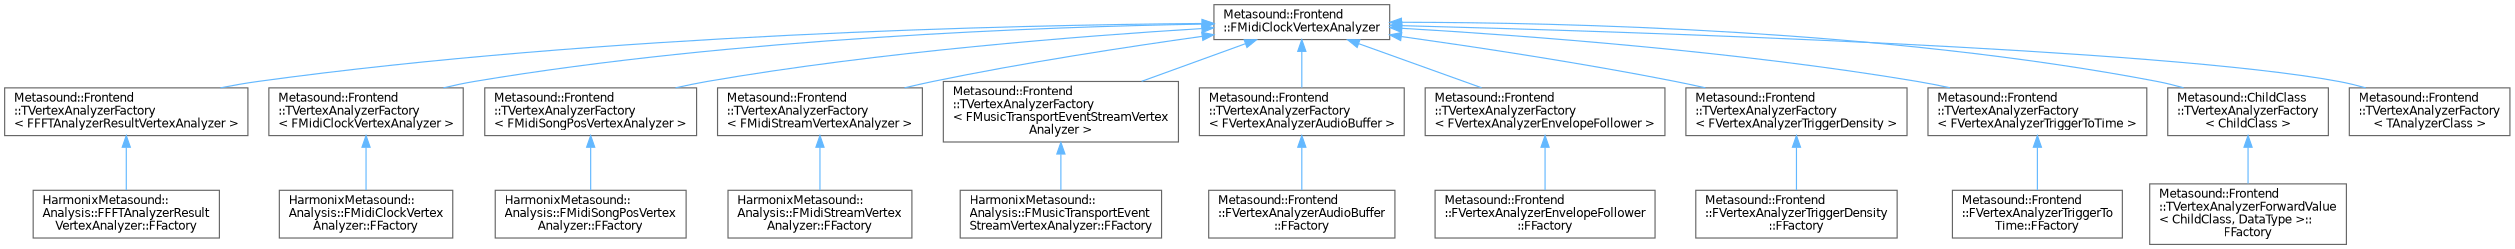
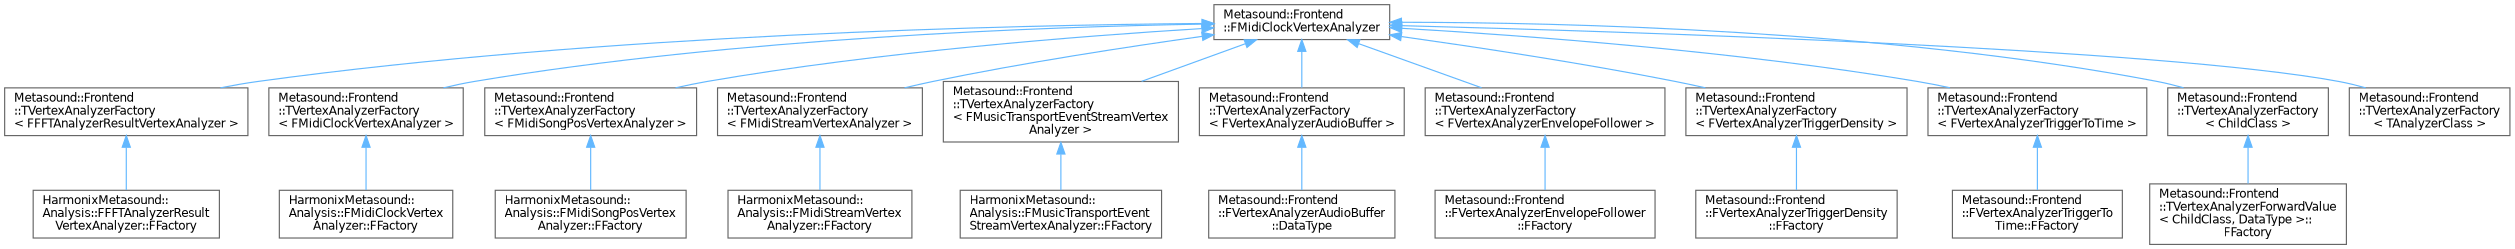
(2248, 112) -> (2248, 112)
(1302, 214) -> (1302, 214)
